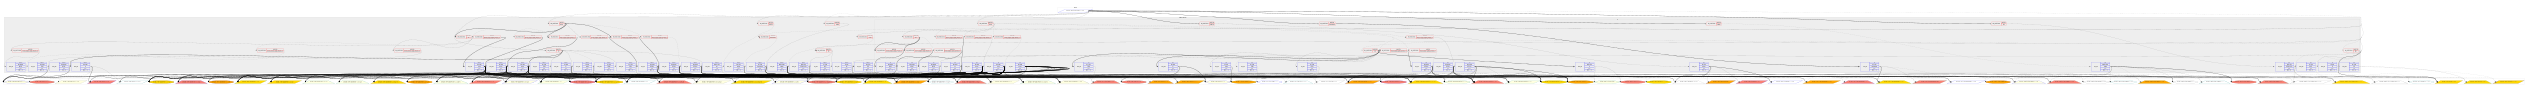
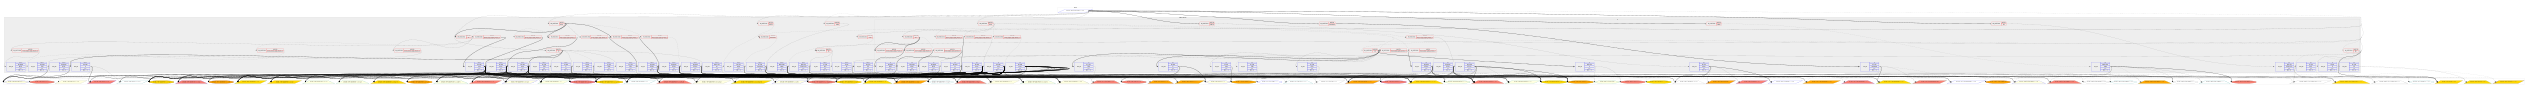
(2273, 82) -> none
